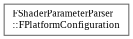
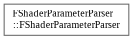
(66, 20) -> (66, 20)
